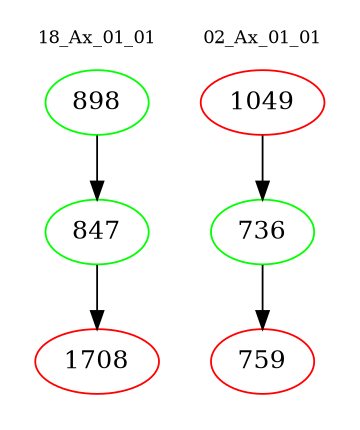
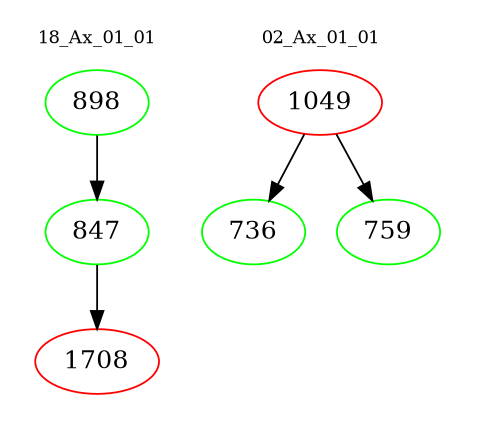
(263, 288) -> (350, 159)
(263, 362) -> (388, 232)
